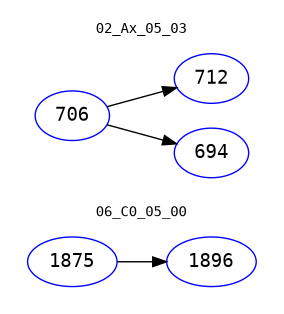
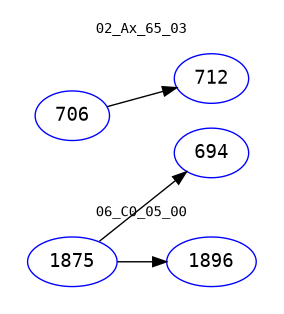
(142, 30) -> (142, 30)
(135, 132) -> (137, 211)
